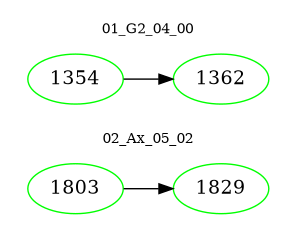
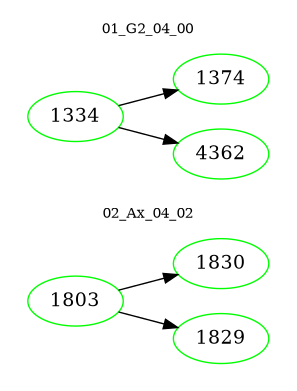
(76, 79) -> (76, 117)
none -> (221, 79)
(221, 79) -> (221, 154)
(148, 139) -> (148, 214)
none -> (221, 264)
